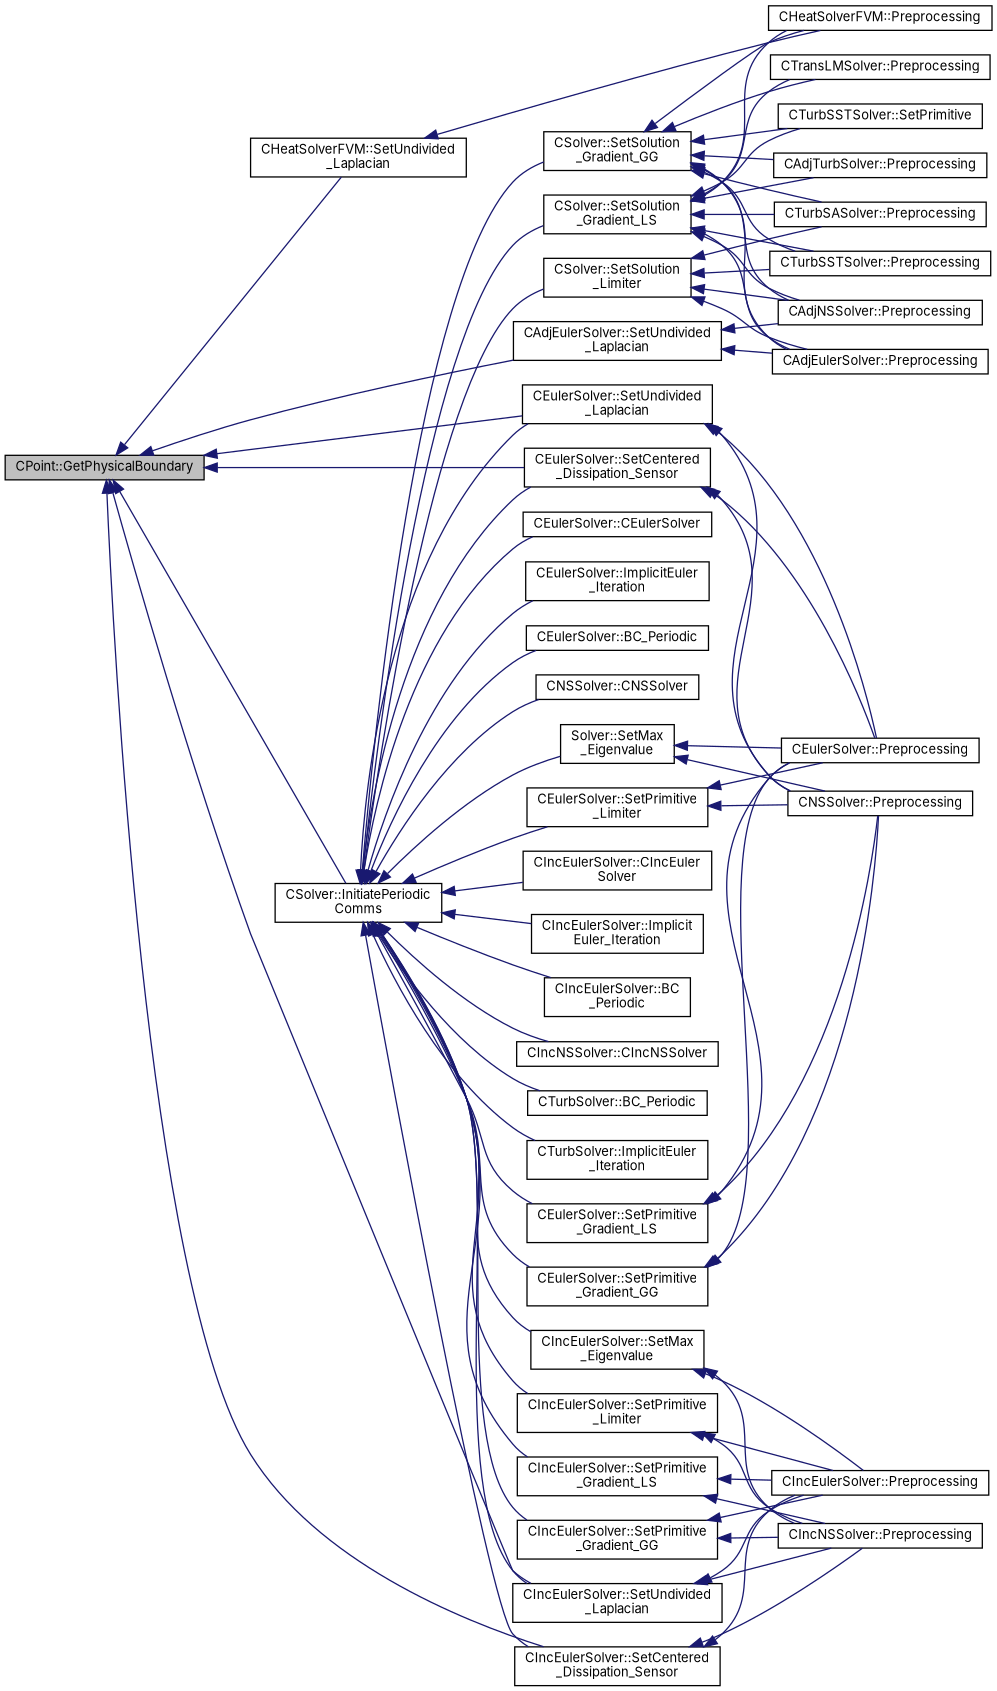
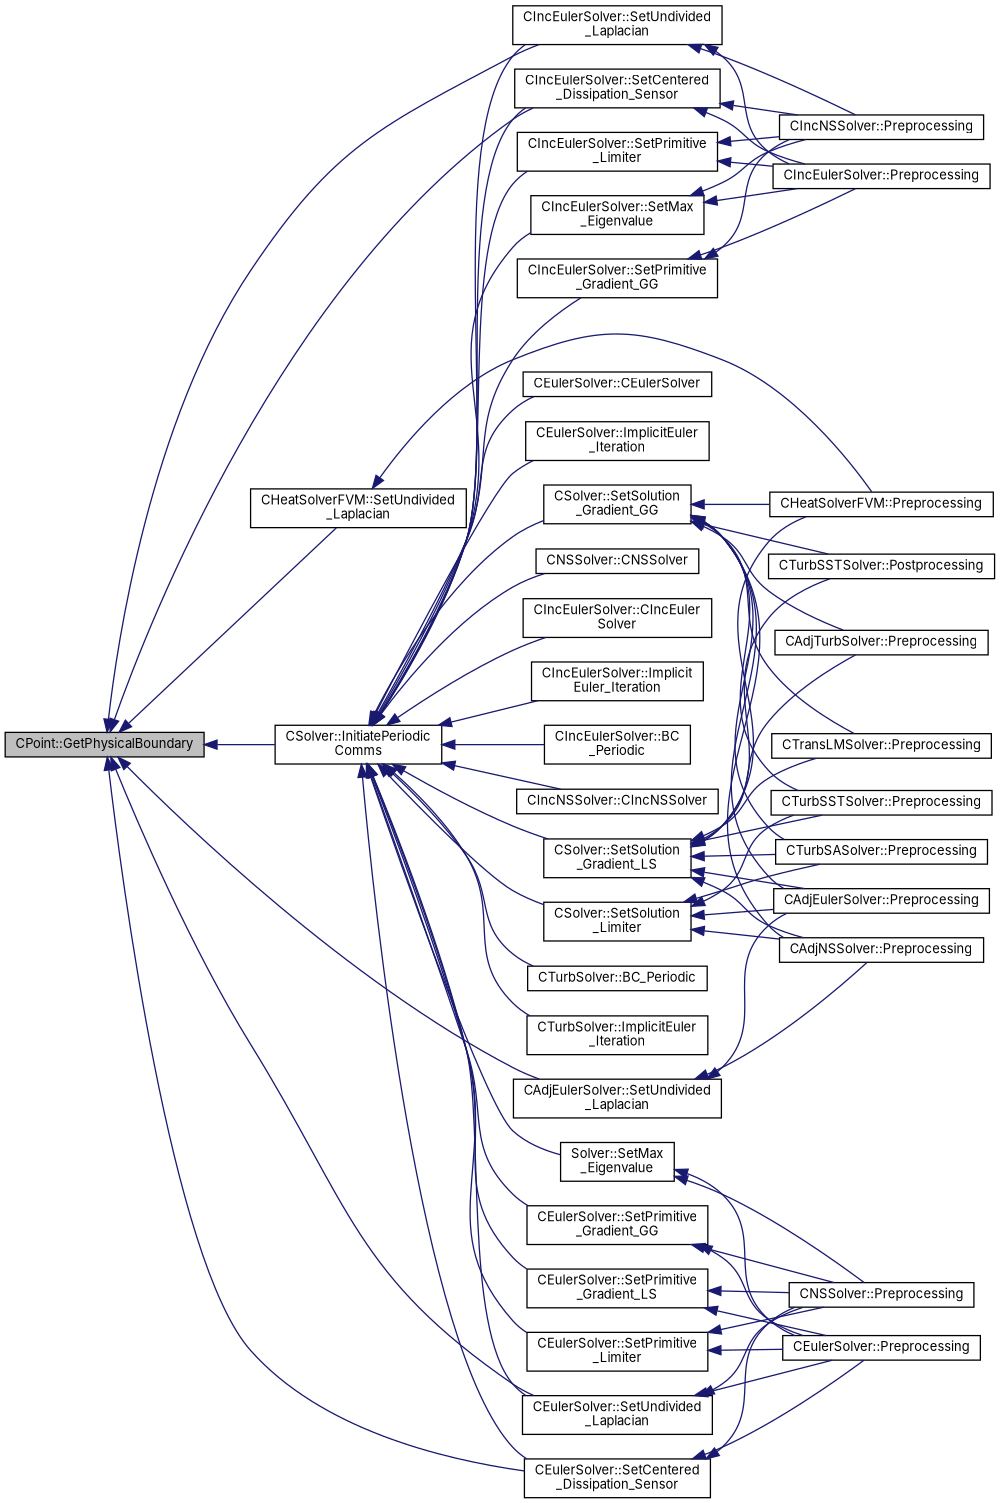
(880, 116) -> (882, 566)
(617, 638) -> none
(617, 1476) -> none
